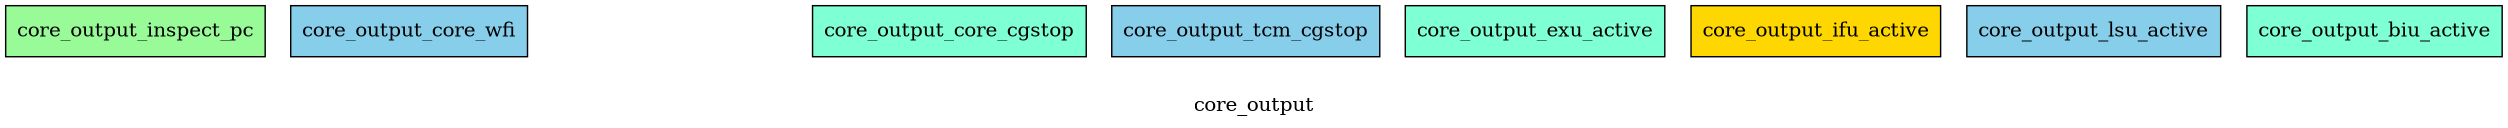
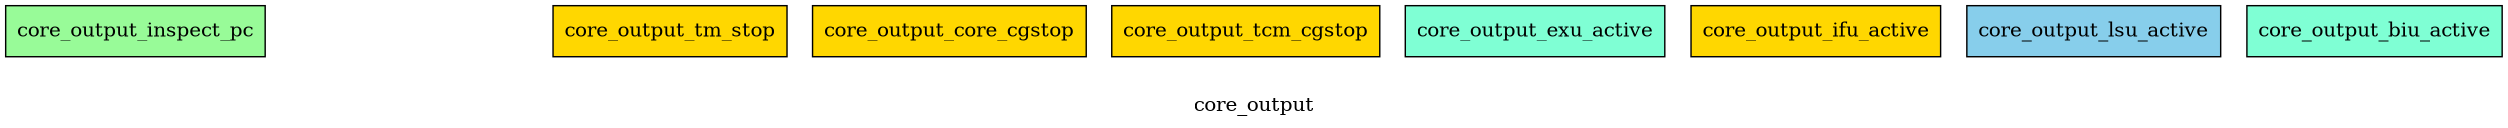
(409, 31) -> none
none -> (670, 31)
(949, 31) -> (949, 31)
(1246, 31) -> (1246, 31)
